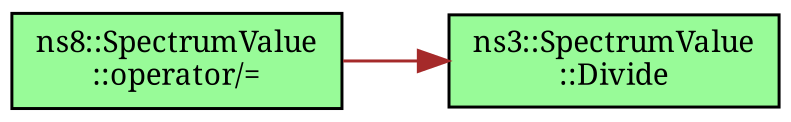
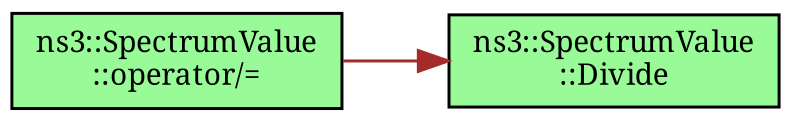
(177, 61) -> (177, 61)
